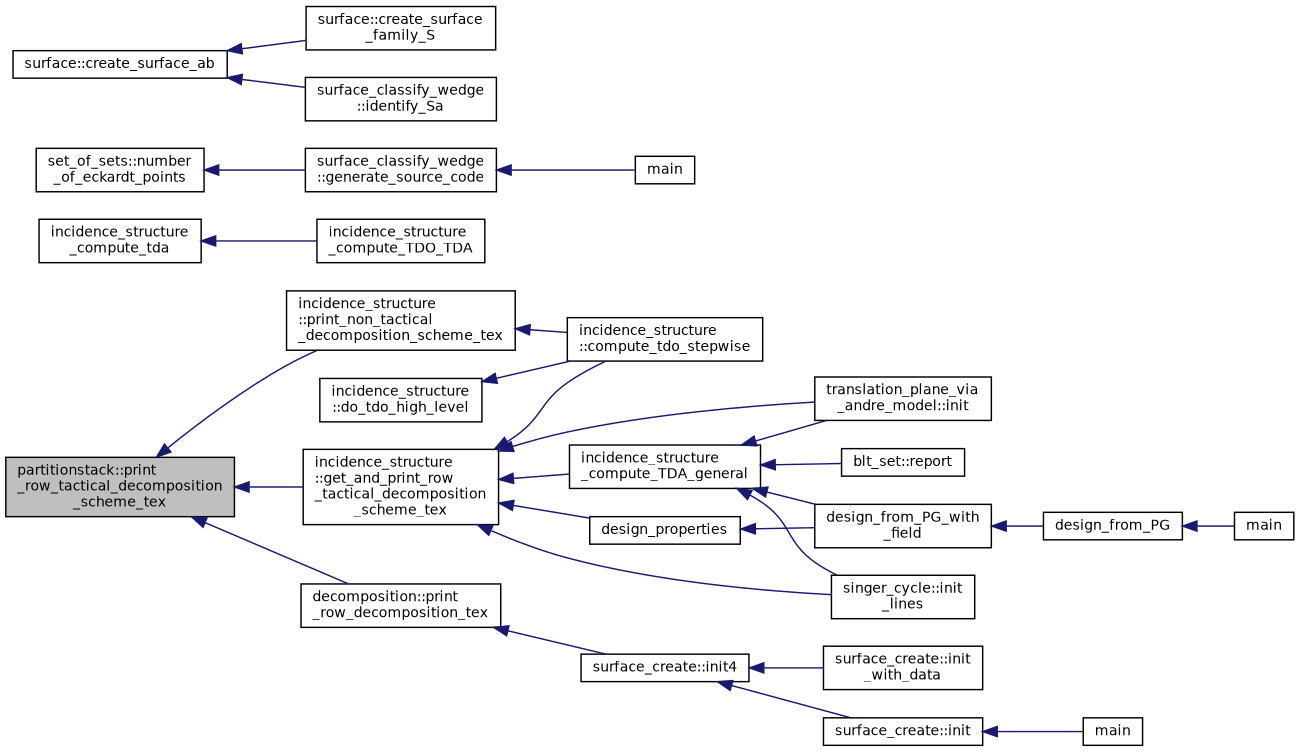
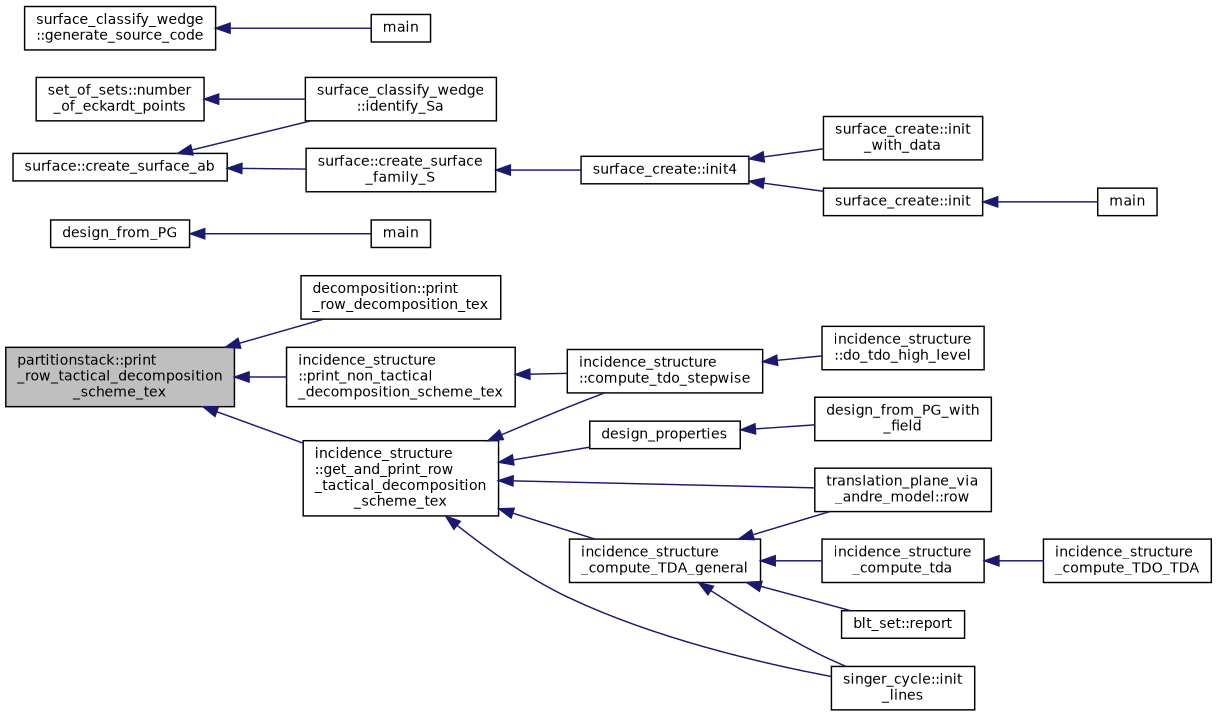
(262, 170) -> (262, 99)
(533, 370) -> (800, 358)
(903, 399) -> (903, 490)
(791, 498) -> (799, 561)
(1025, 526) -> none
(557, 642) -> (546, 170)
